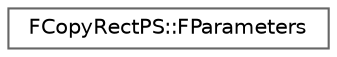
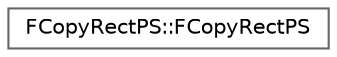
(169, 28) -> (169, 28)
